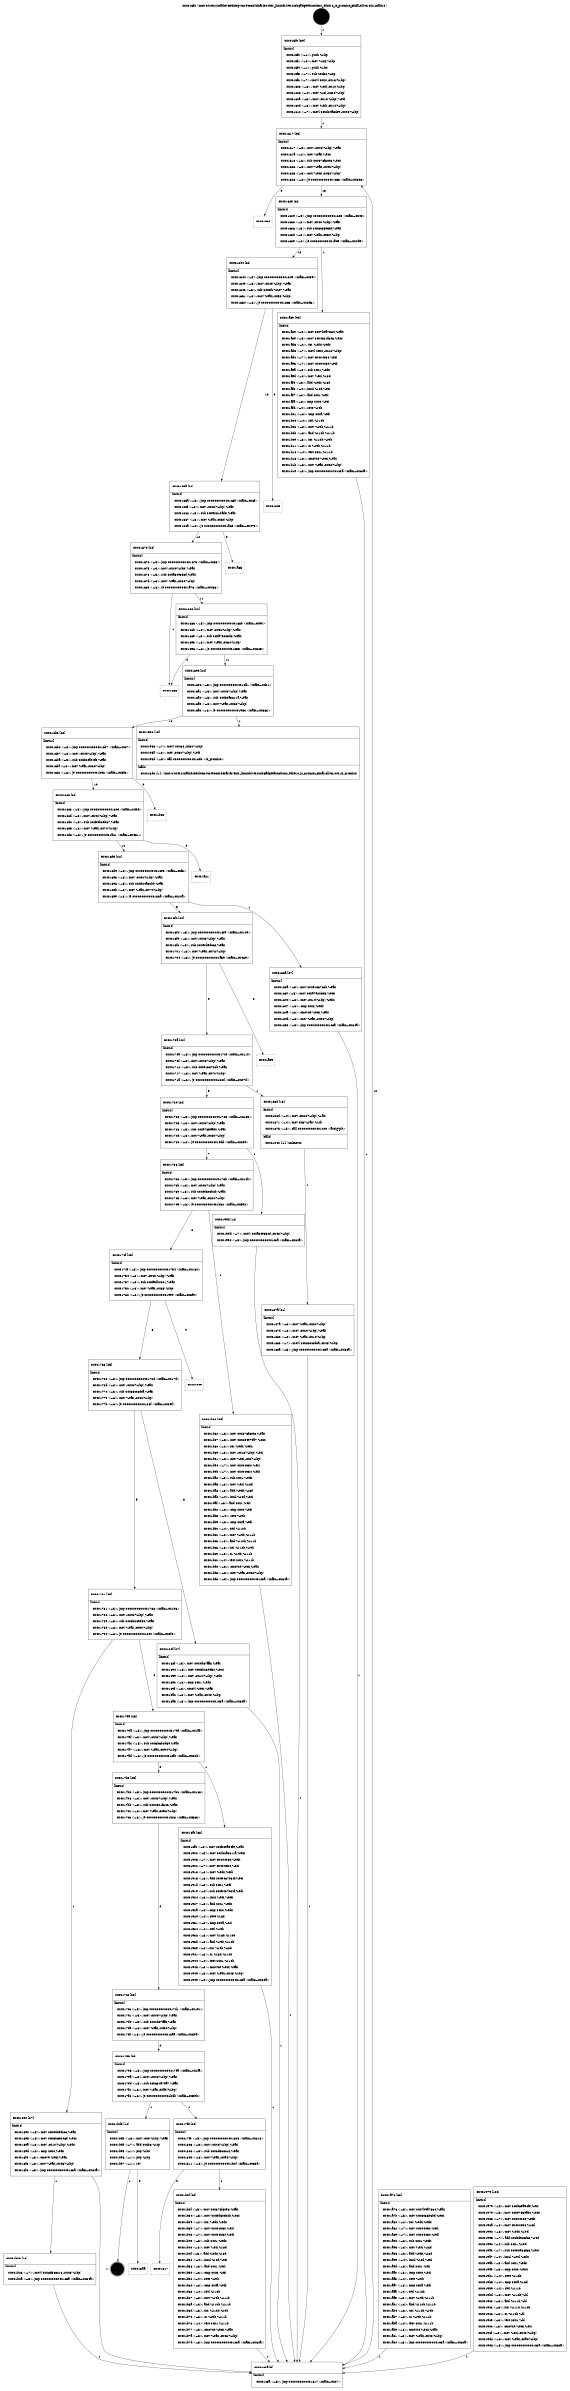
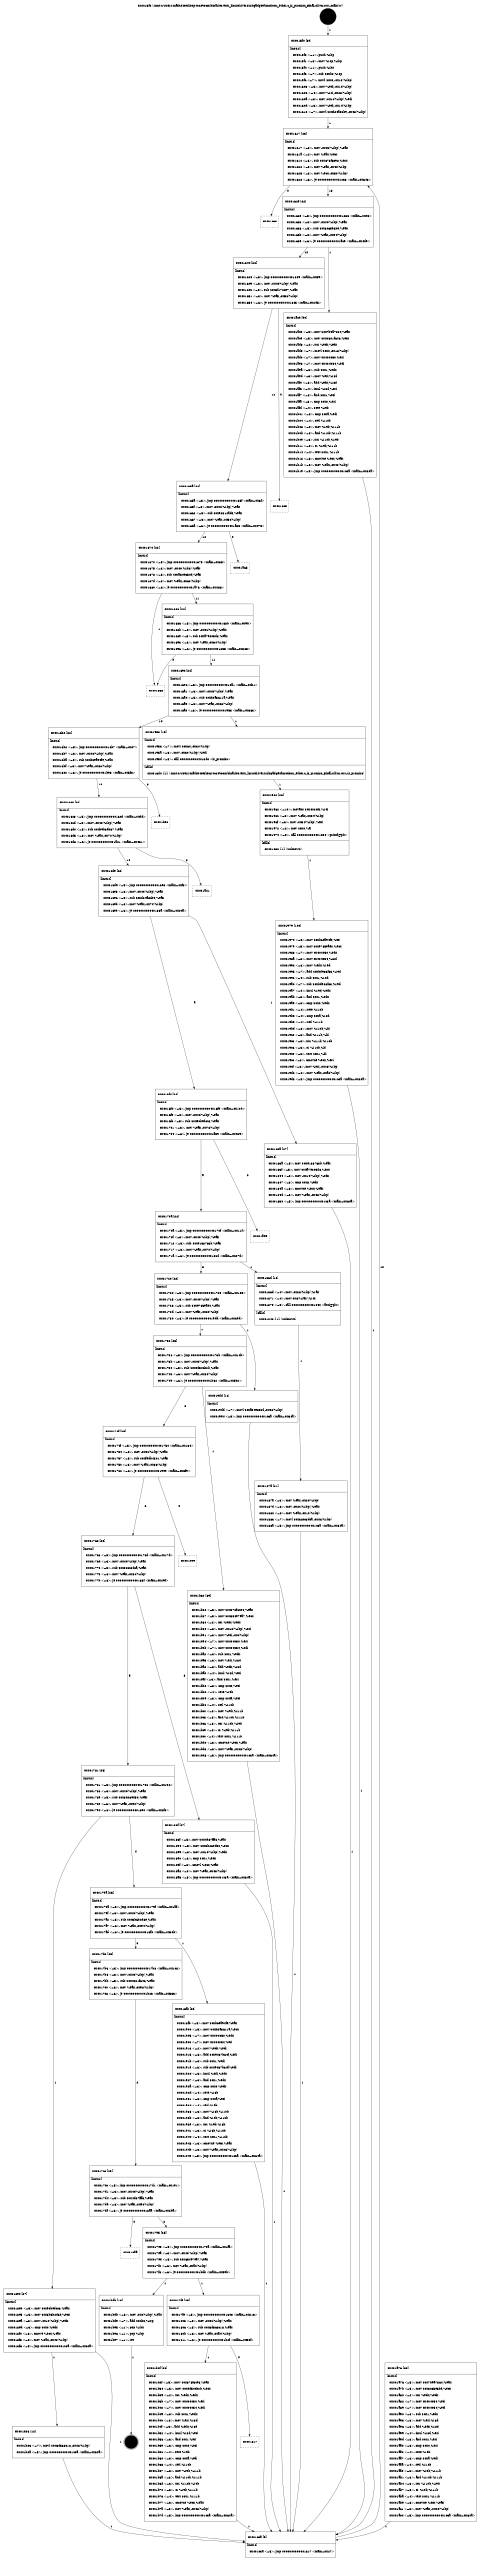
none -> (305, 823)
(138, 2216) -> (132, 2231)
